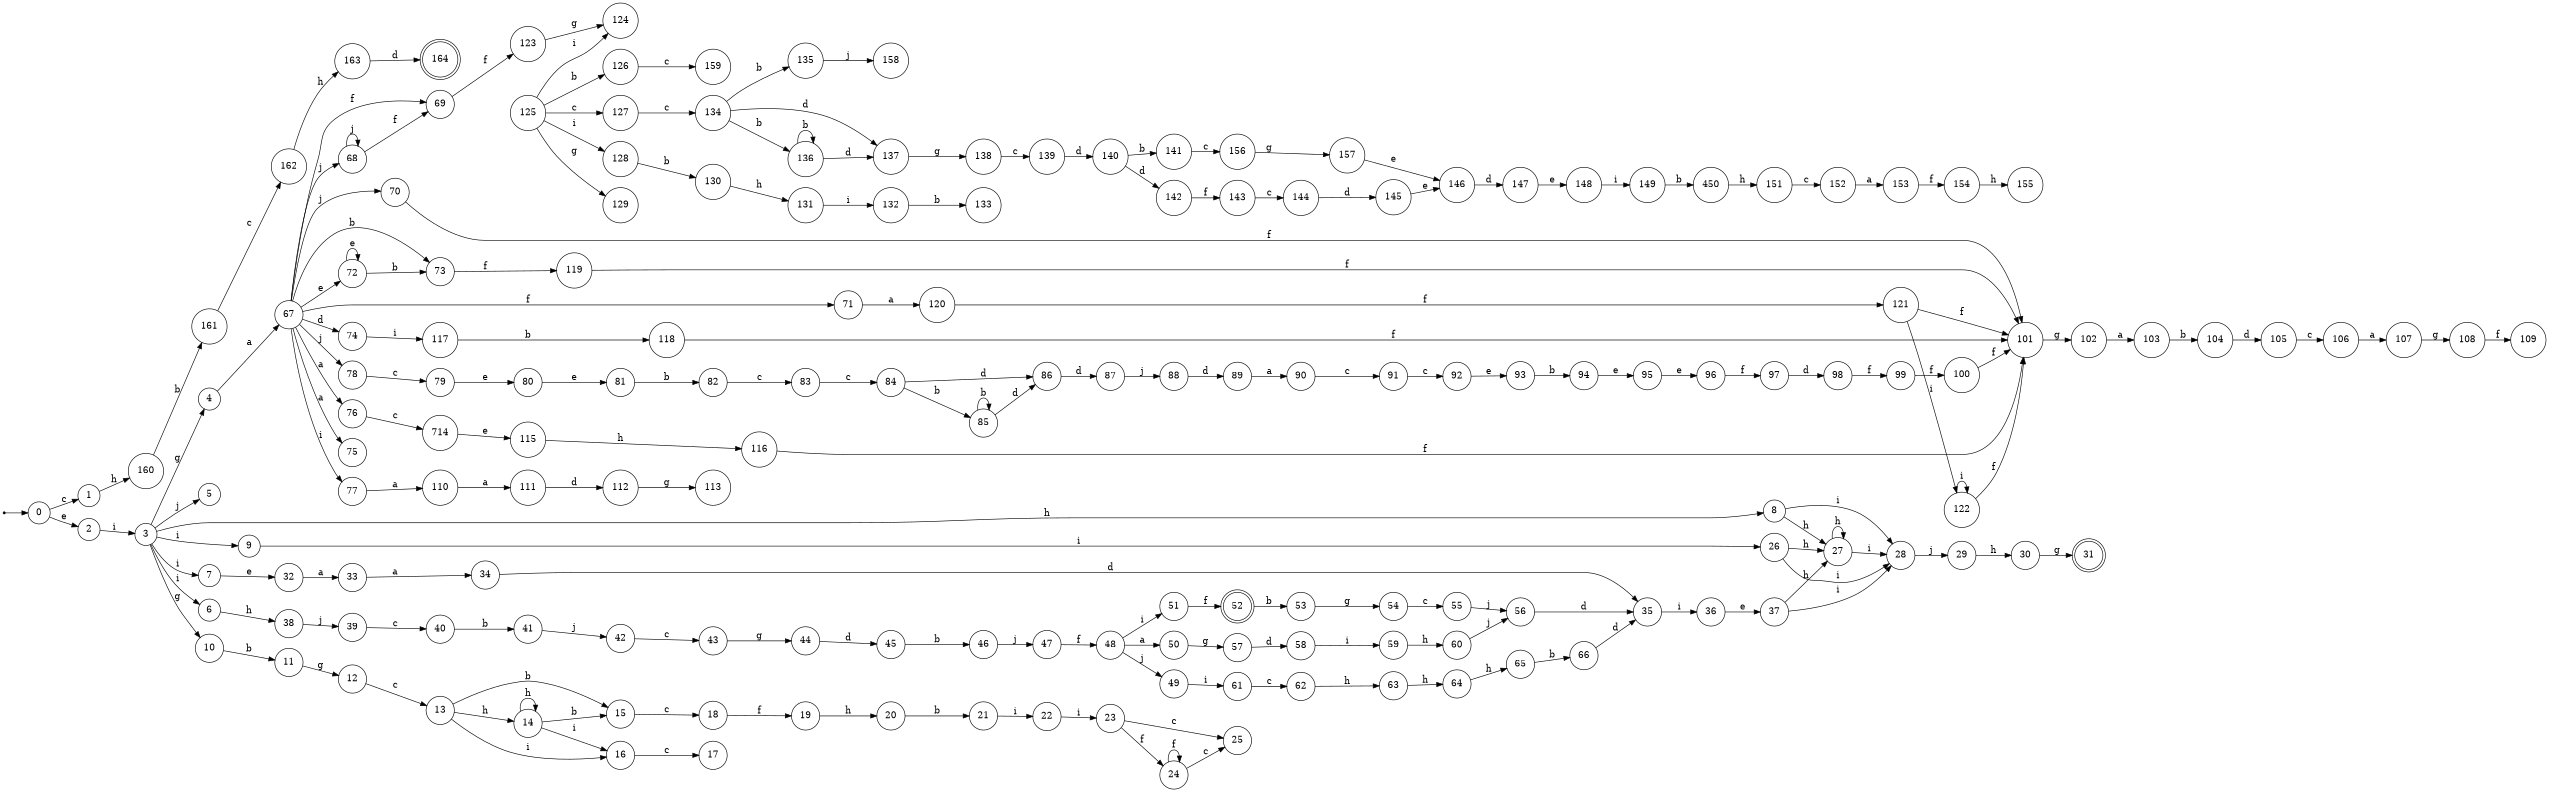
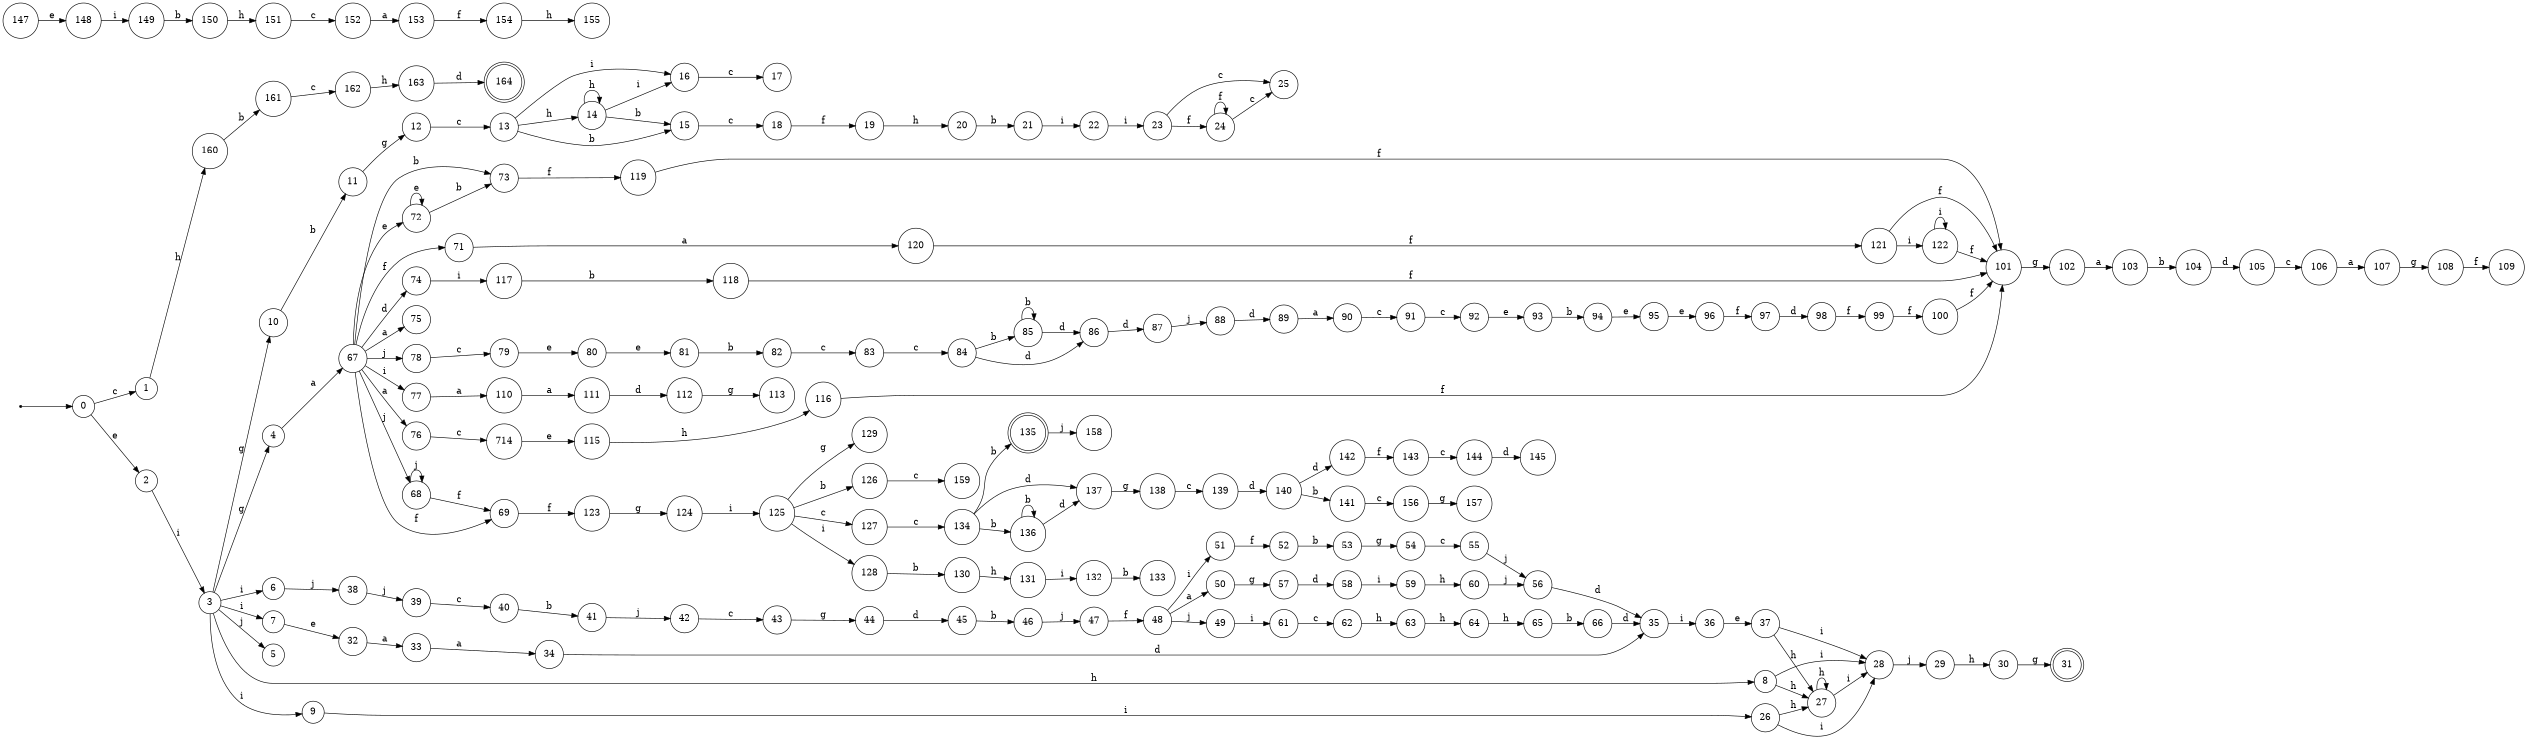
(806, 61) -> (1028, 433)
(566, 63) -> (728, 514)
(1457, 185) -> none
(1711, 185) -> (210, 21)
(395, 192) -> none
(1237, 606) -> (1284, 546)
(249, 611) -> (313, 585)
